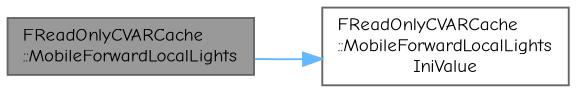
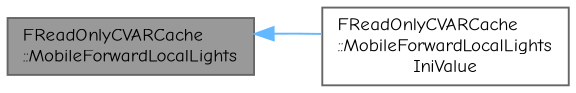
(279, 59) -> (298, 34)
